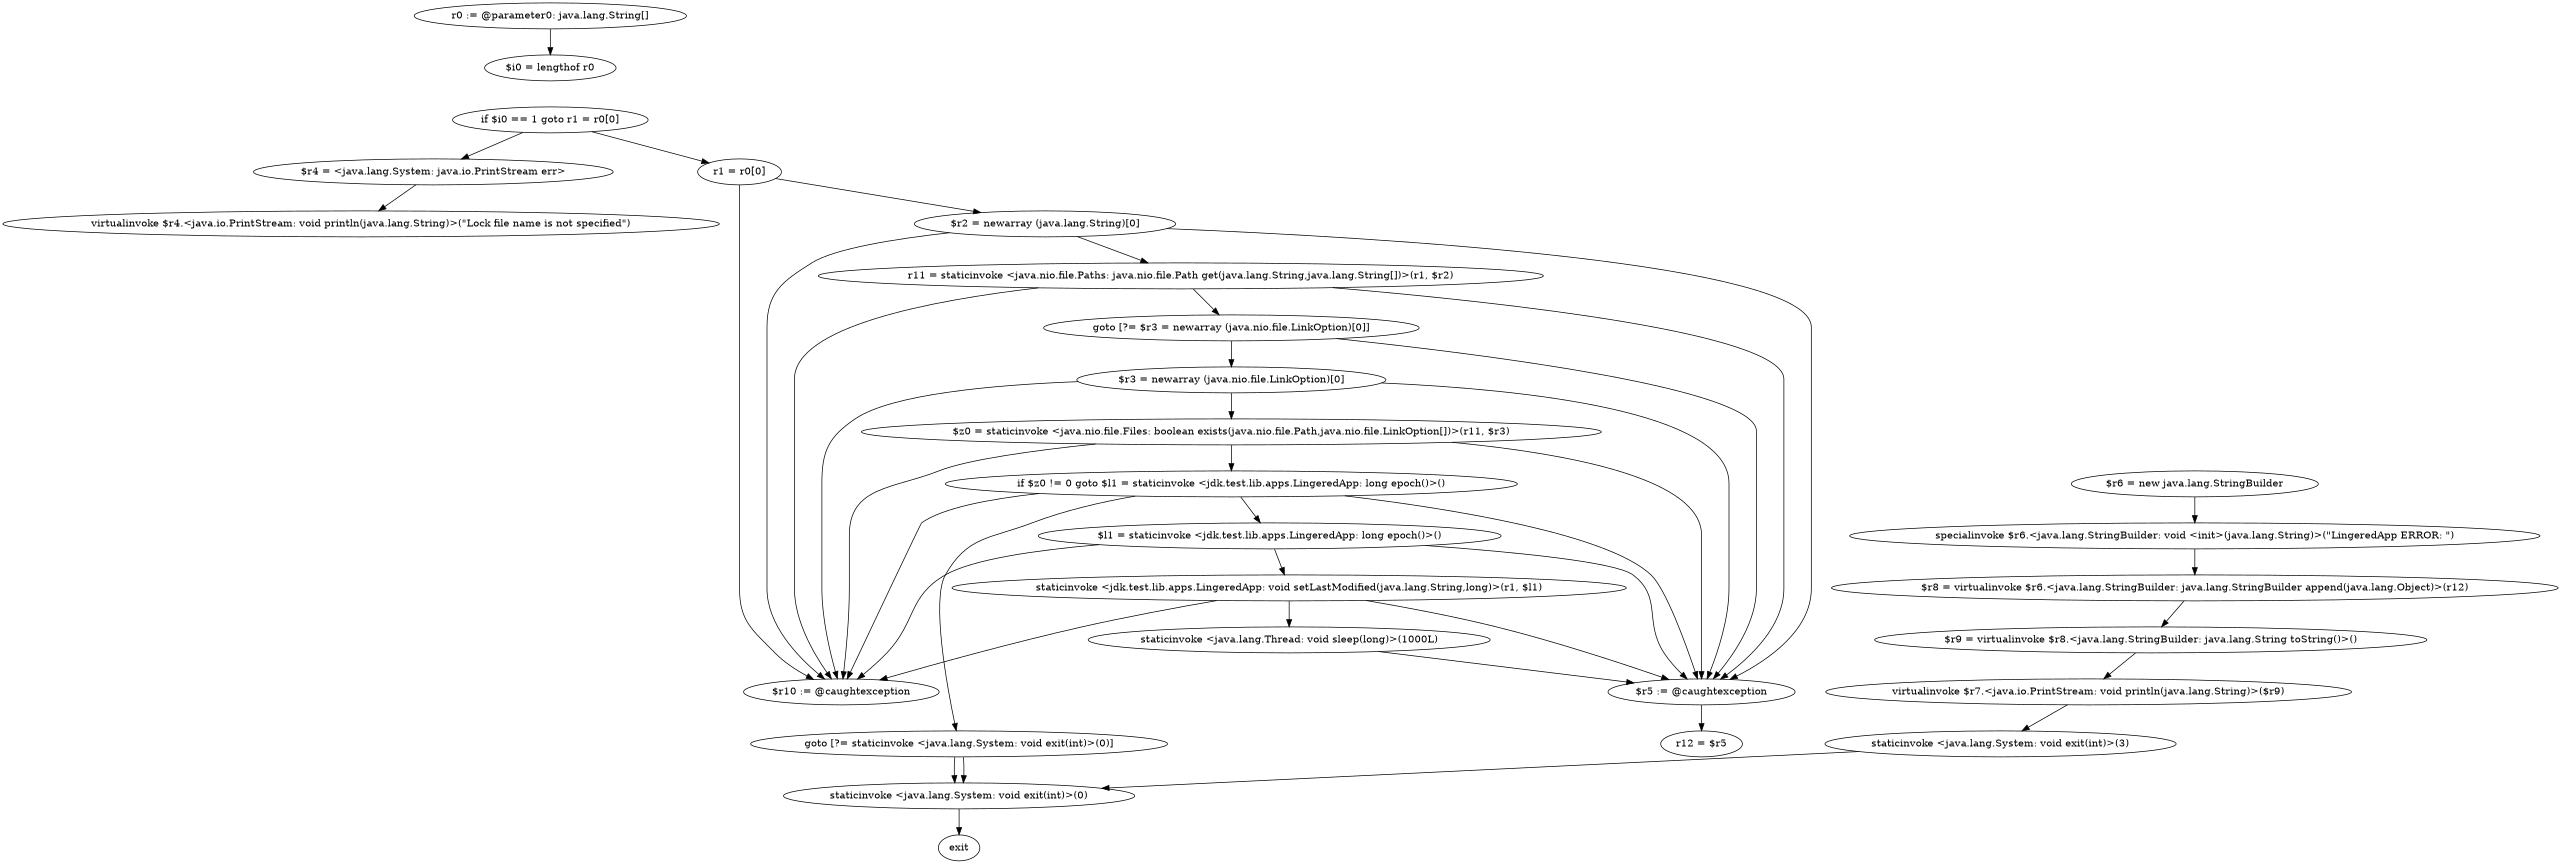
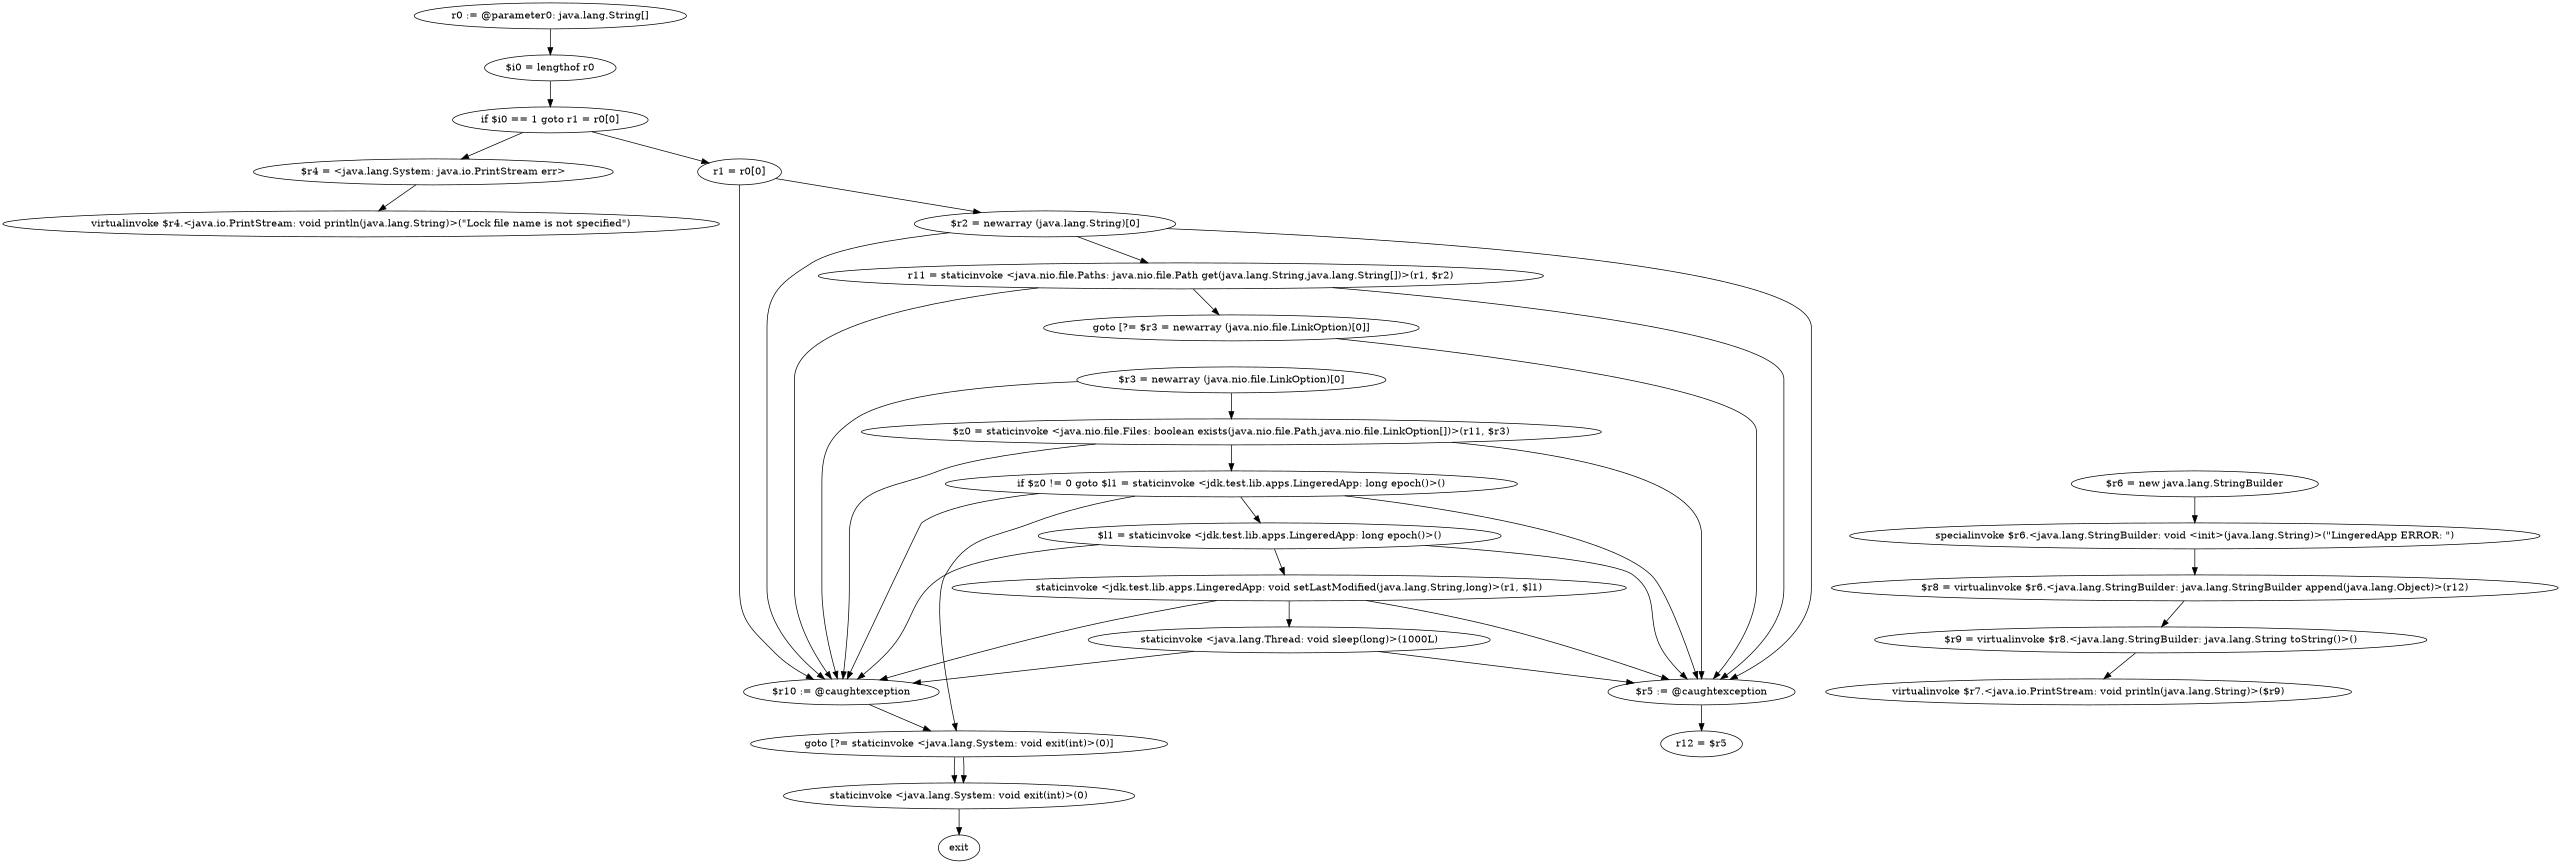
none -> (550, 90)
(1231, 350) -> none
(1663, 424) -> none
none -> (1057, 667)
none -> (896, 716)
(2001, 744) -> none
